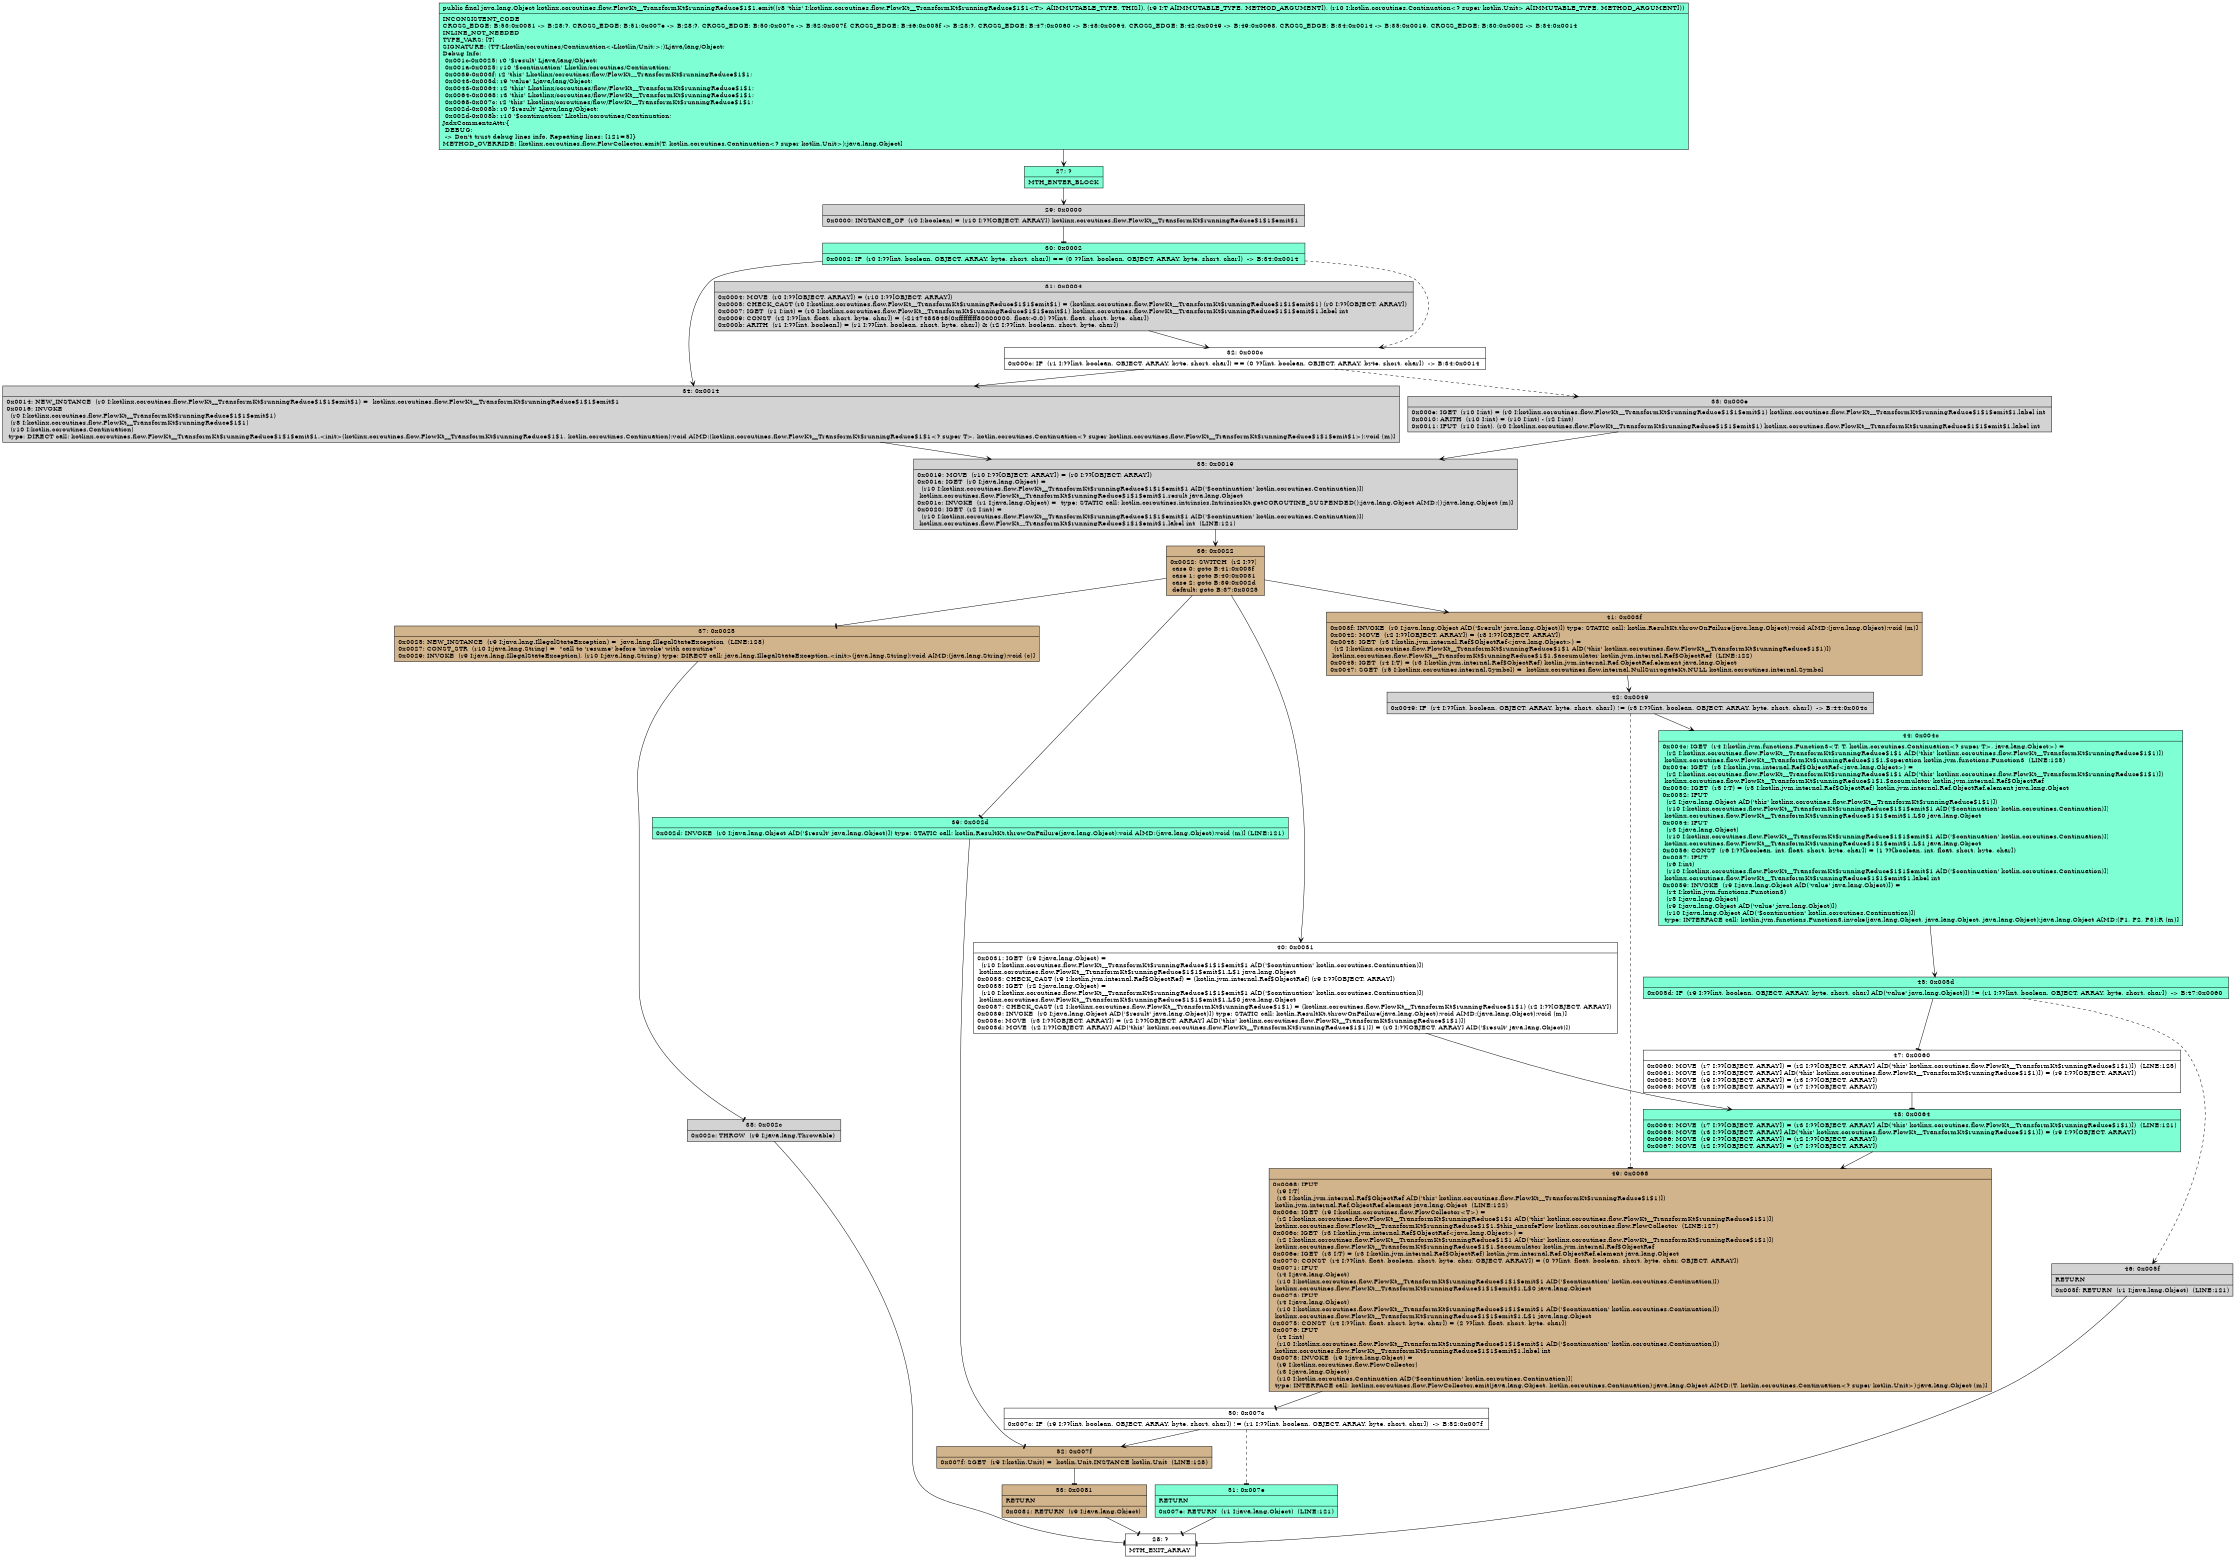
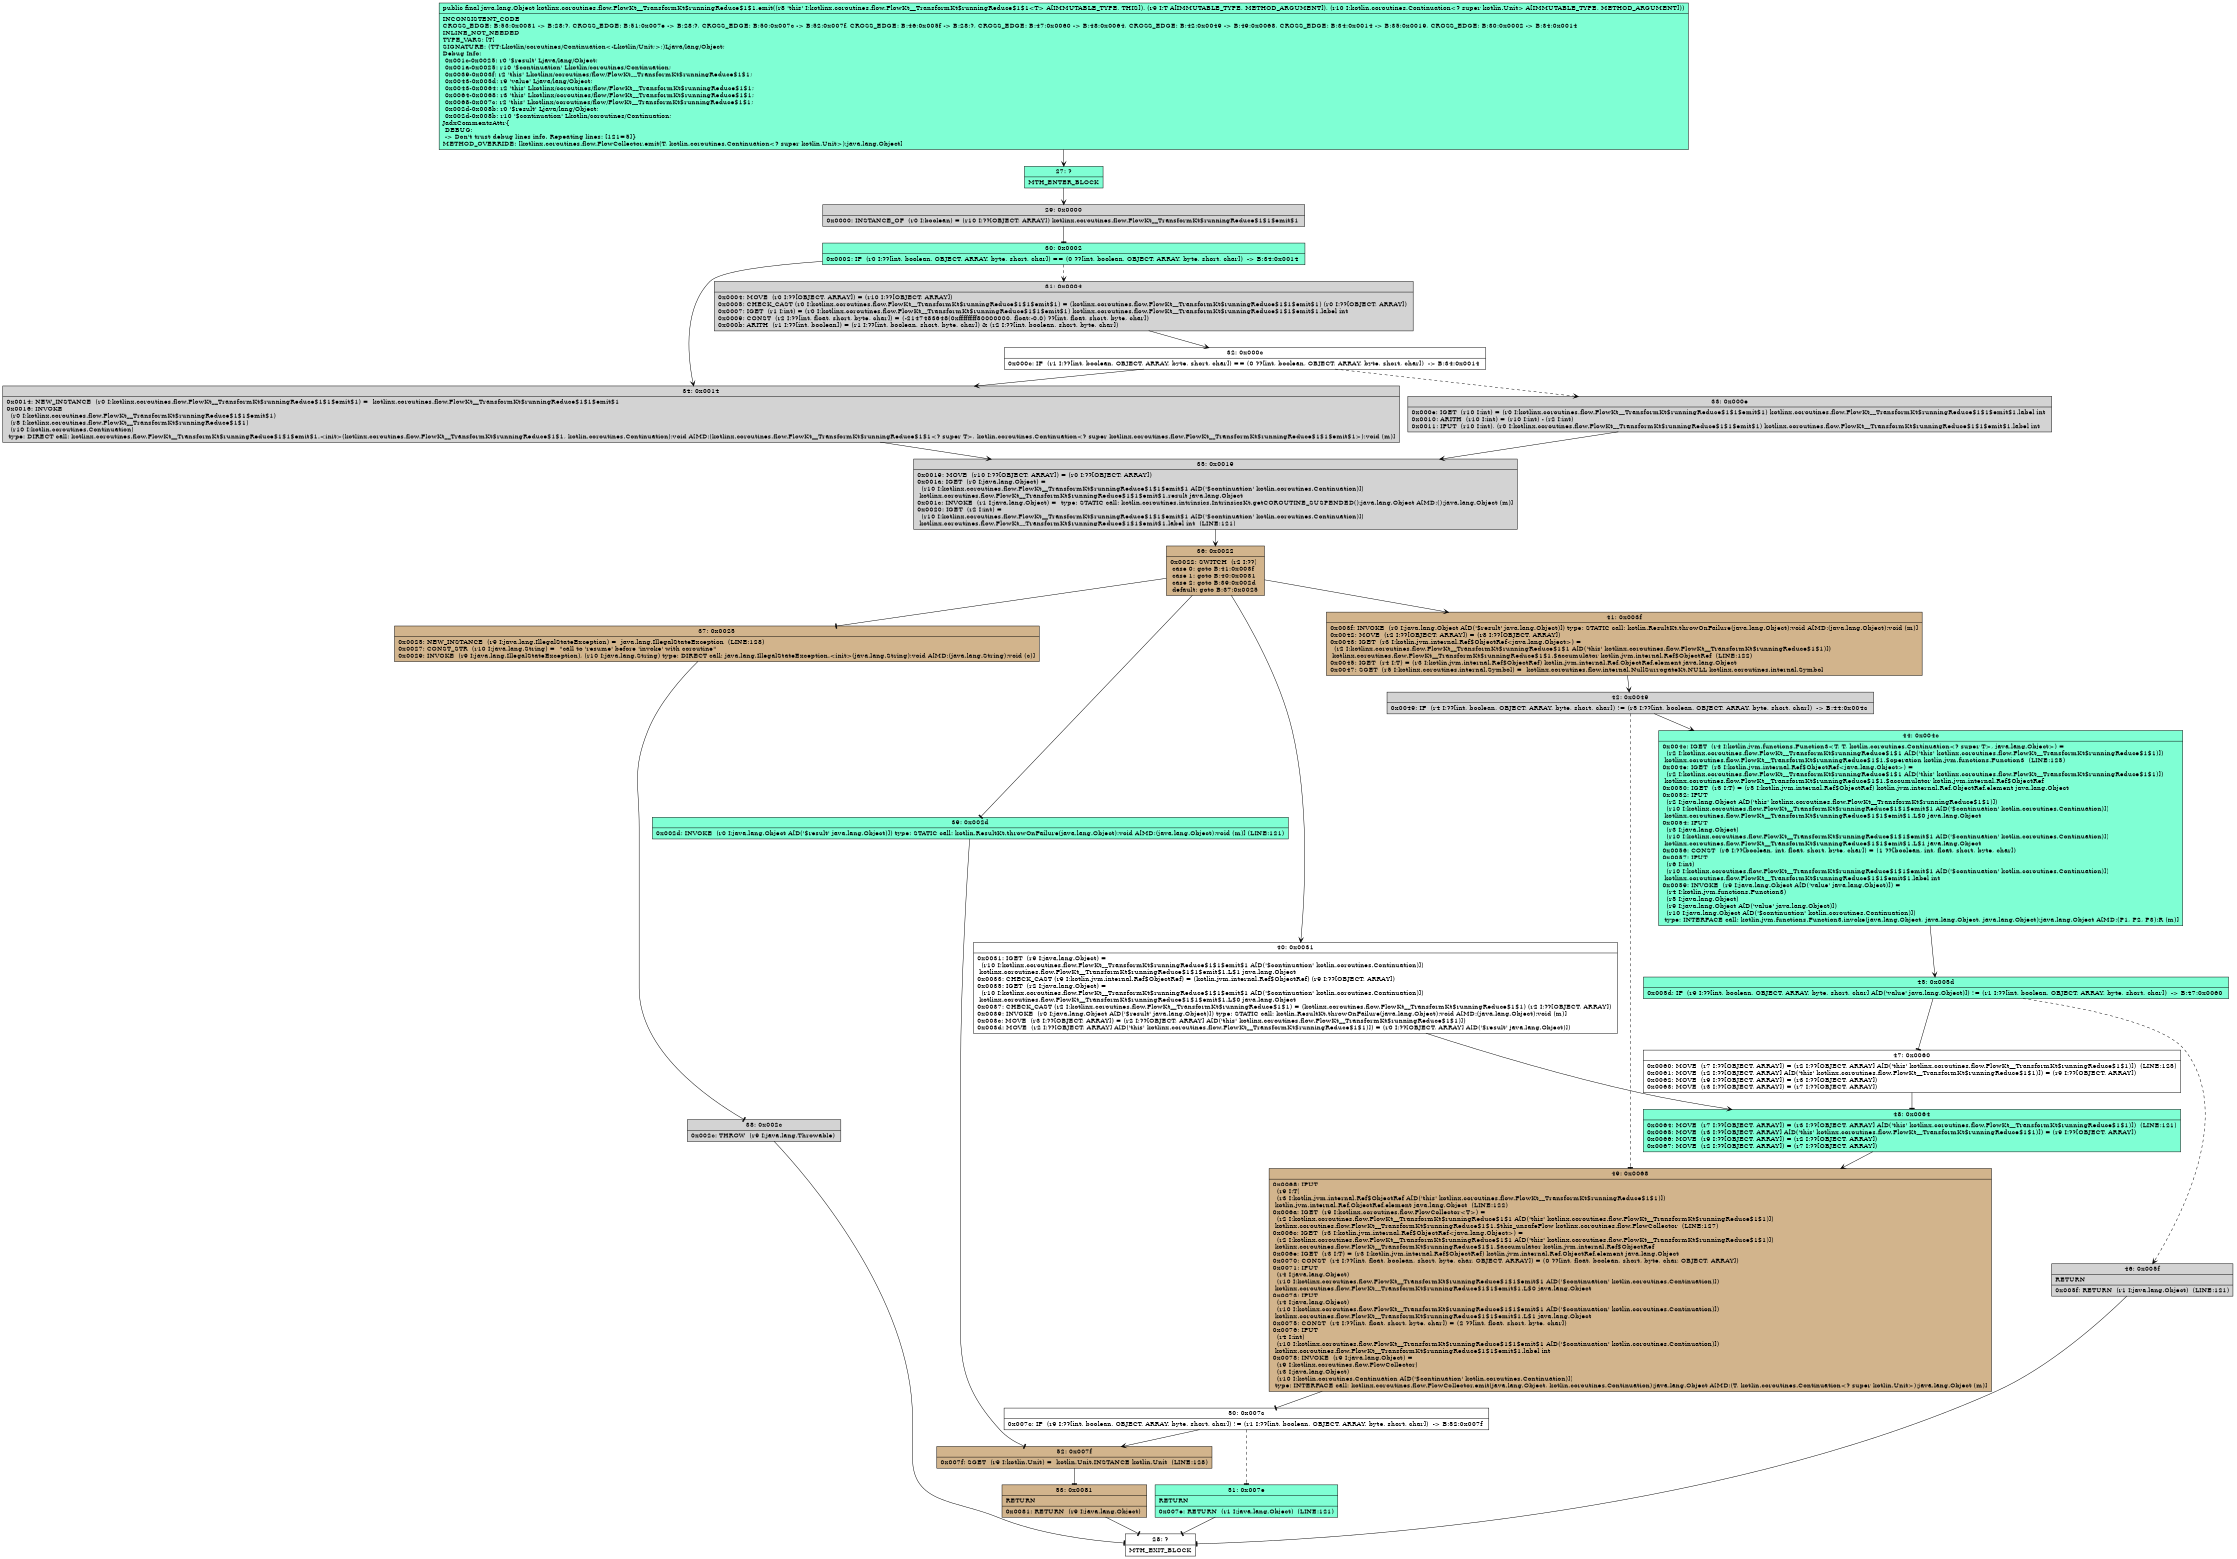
(1408, 276) -> (1064, 271)
(1160, 1550) -> (1160, 1550)
